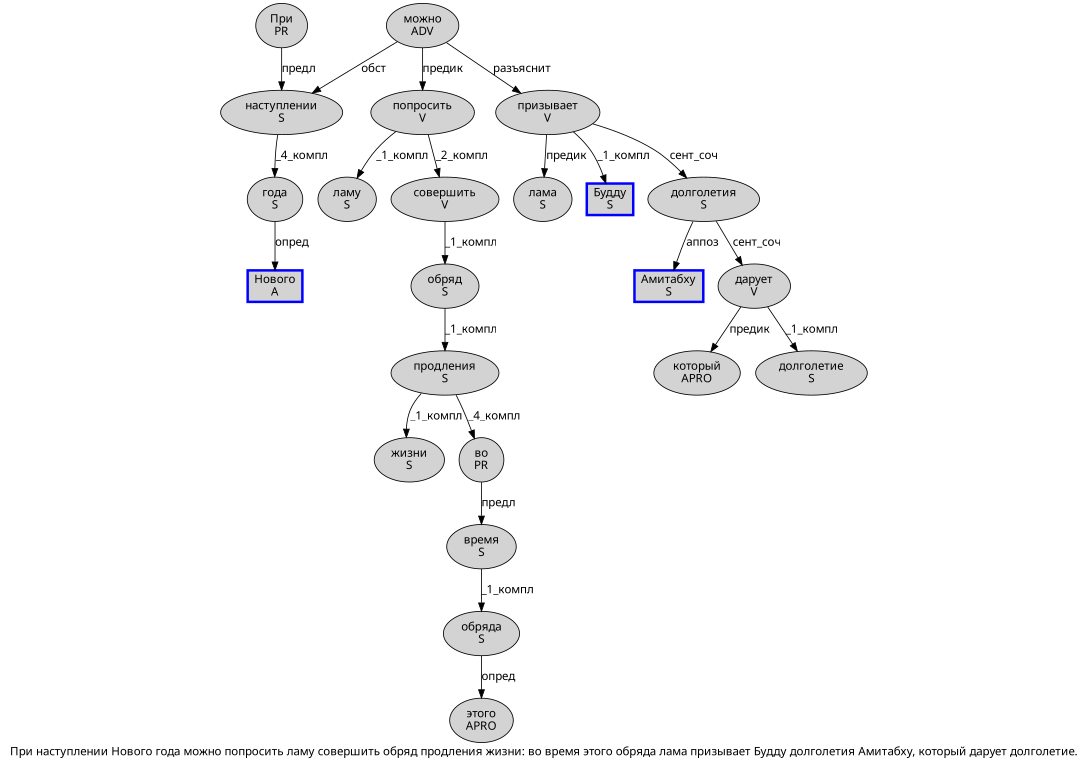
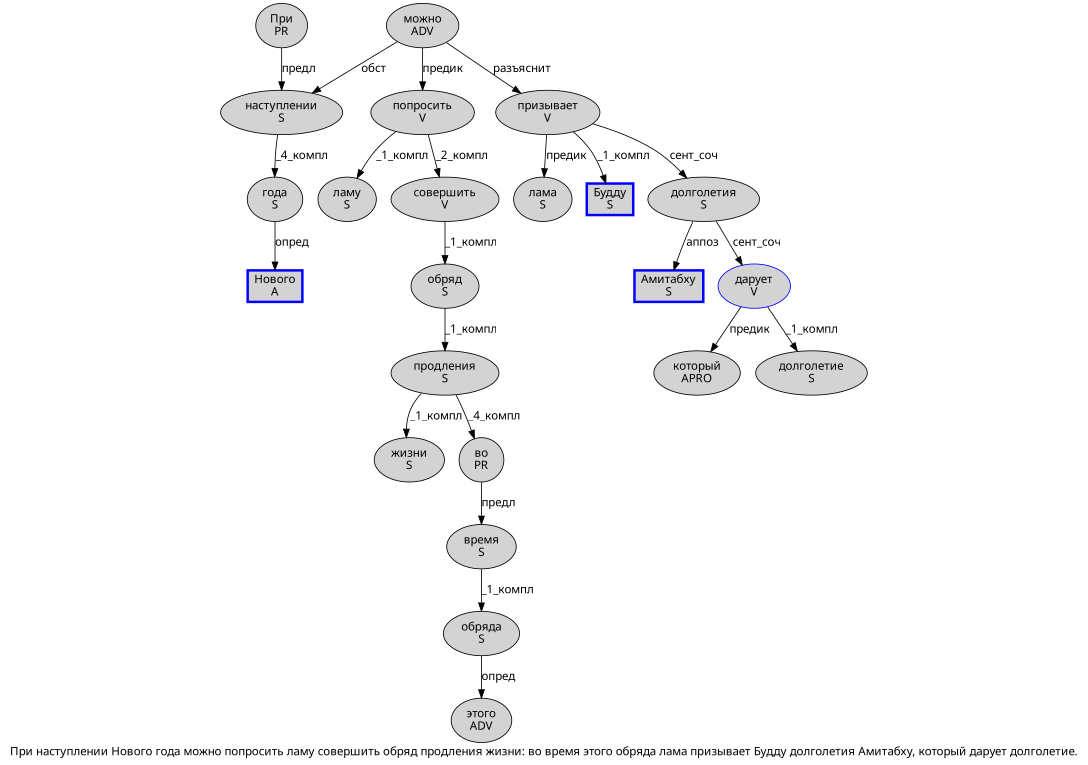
(754, 286) -> (754, 286)
(481, 720) -> (481, 720)
